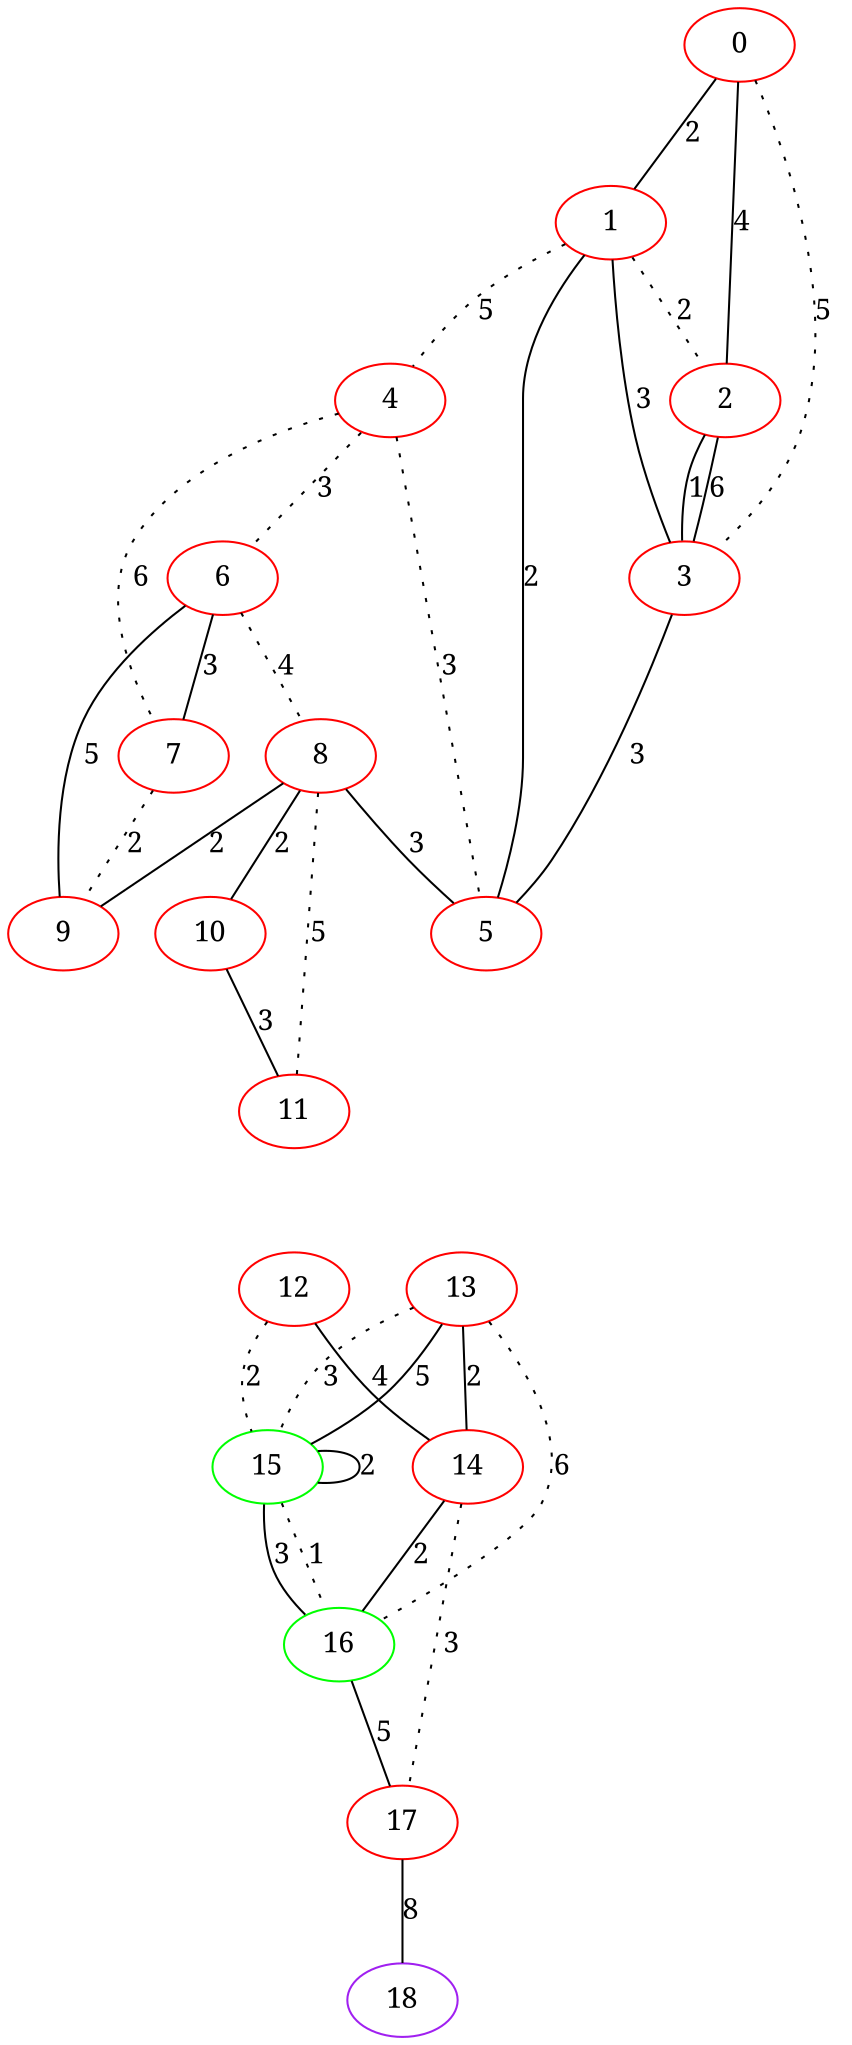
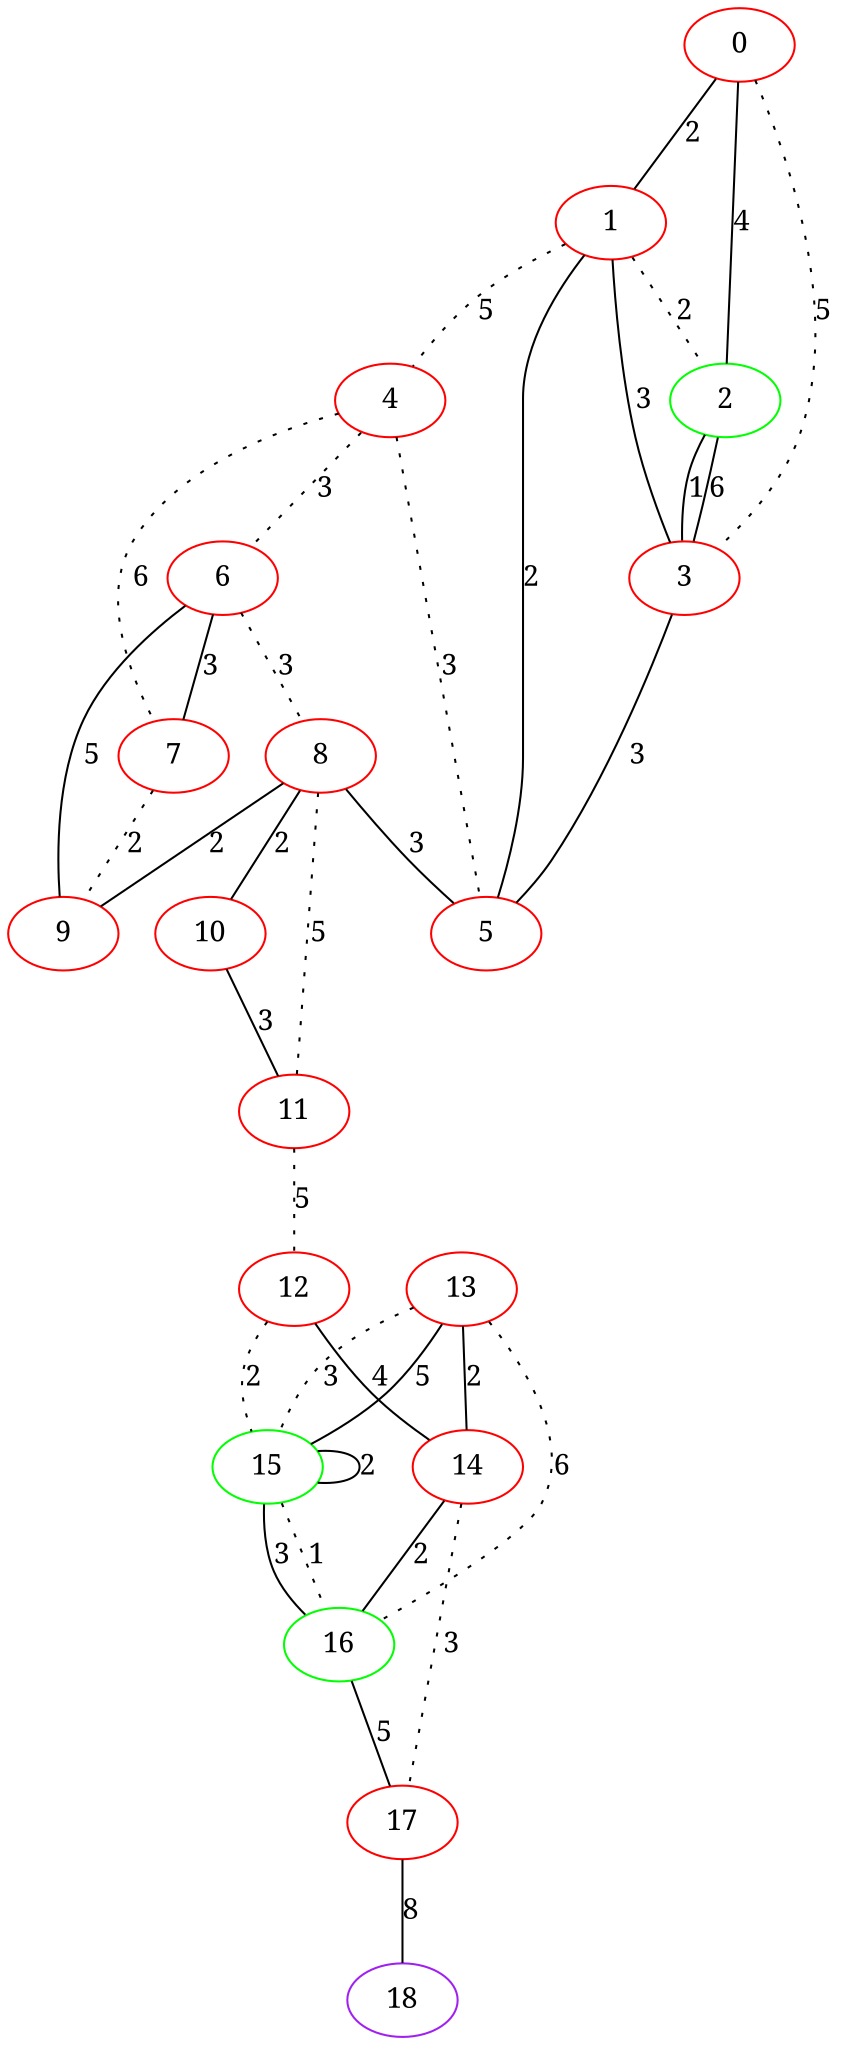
(725, 400) -> (725, 400)
(286, 667) -> (286, 667)
none -> (294, 1200)
